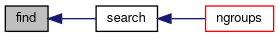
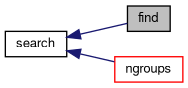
(79, 19) -> (104, 29)
